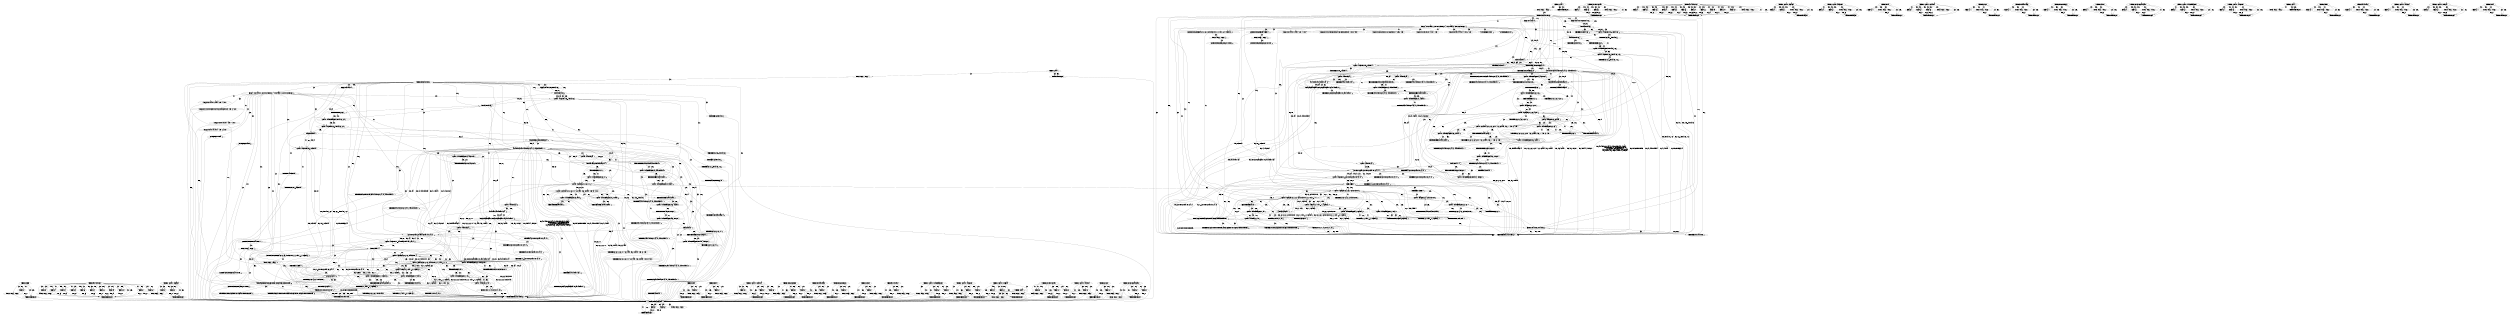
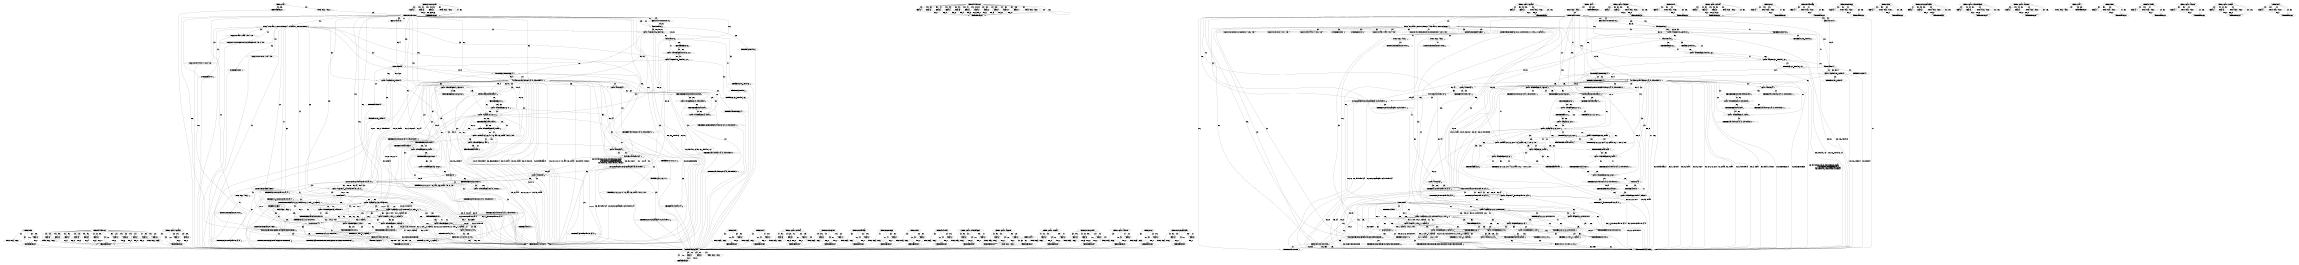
(1539, 116) -> (1546, 140)
(962, 187) -> (468, 129)
